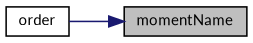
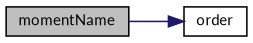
(89, 21) -> (149, 21)
